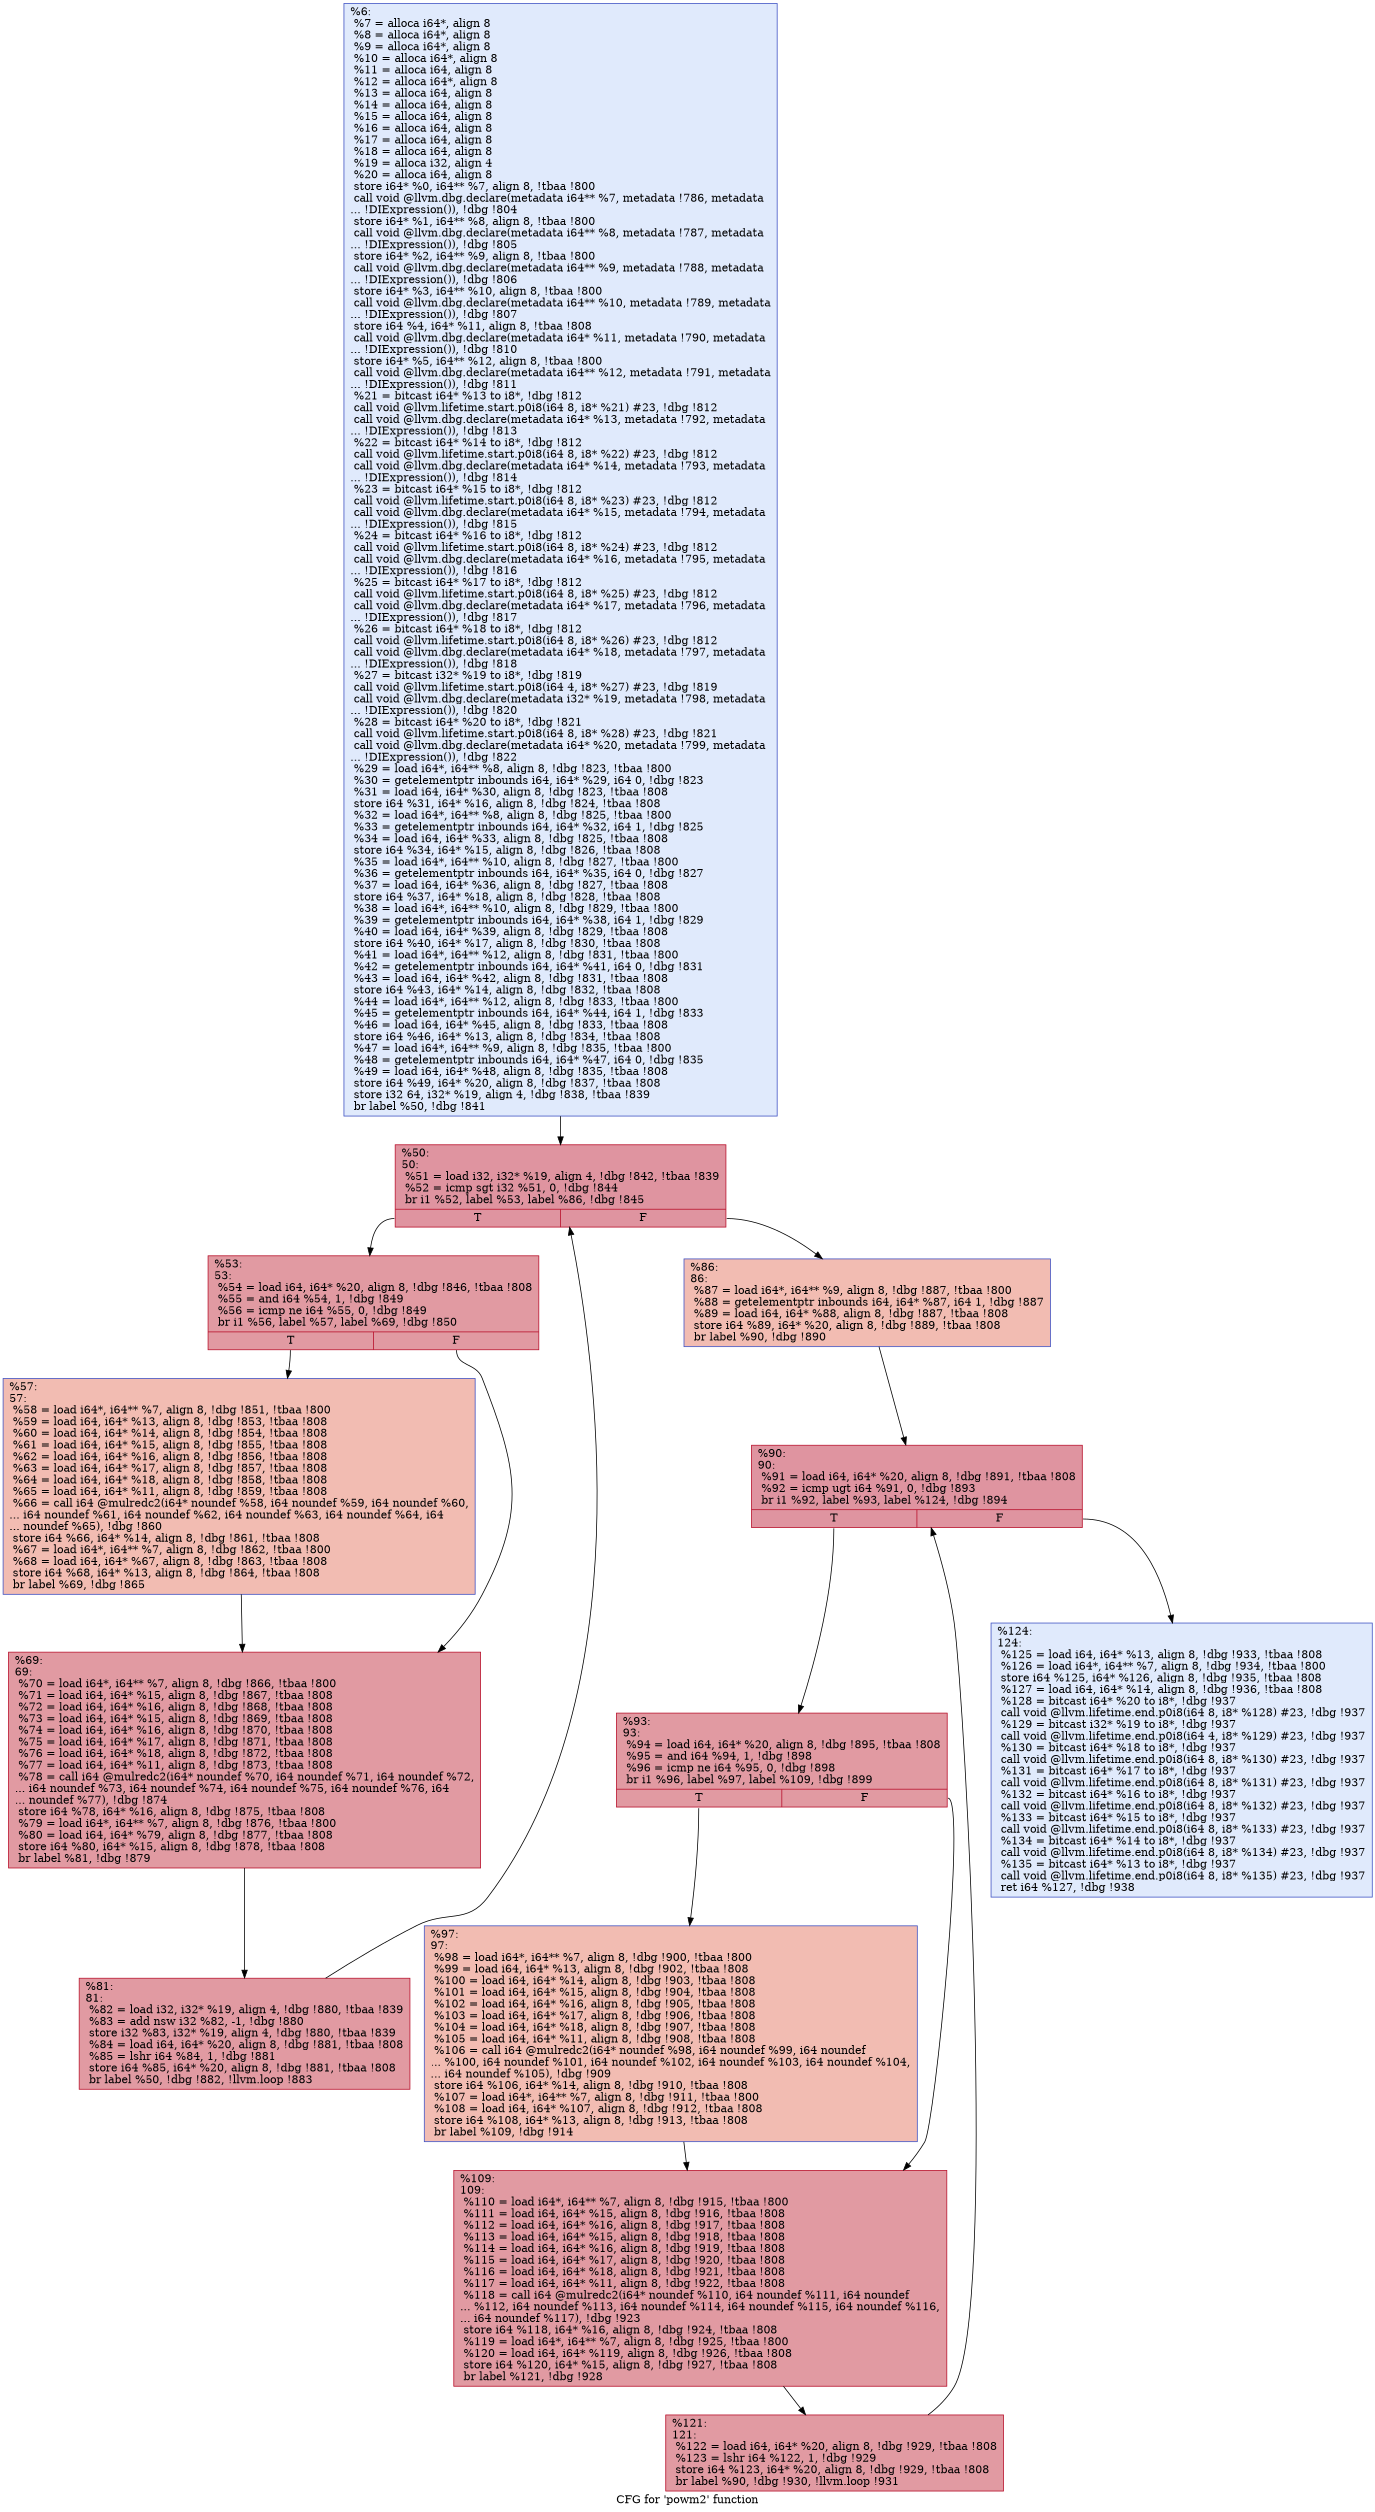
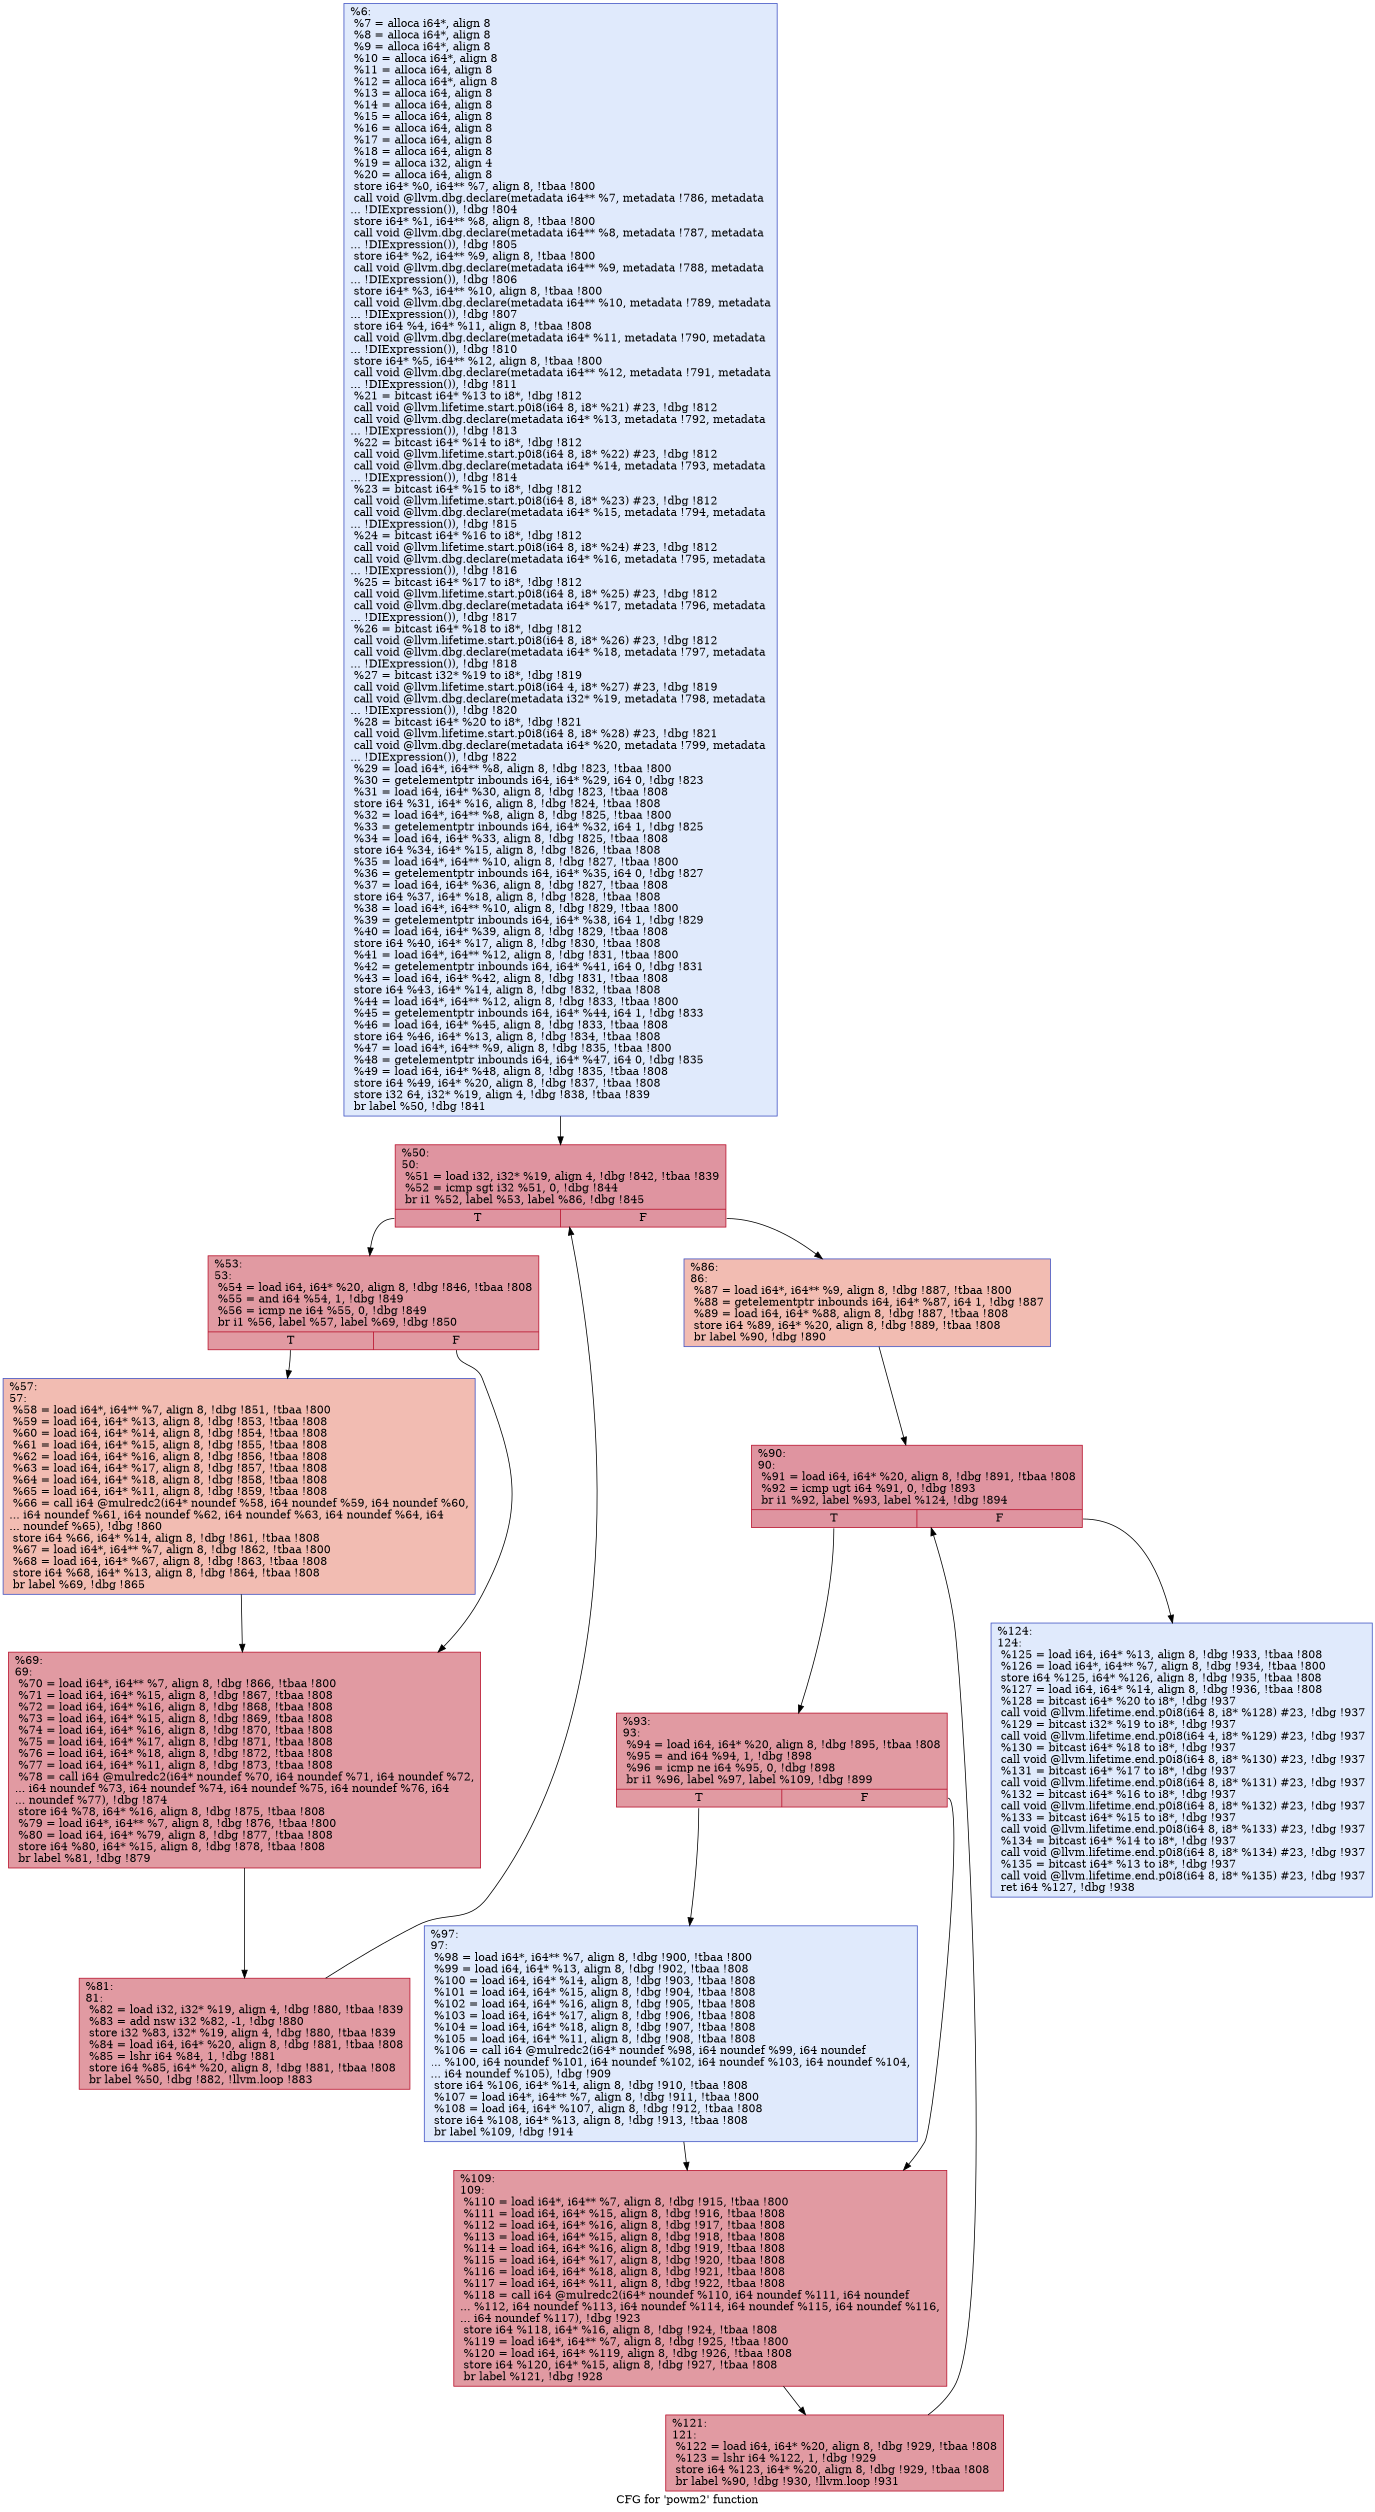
(671, 2034) -> (671, 2034)
